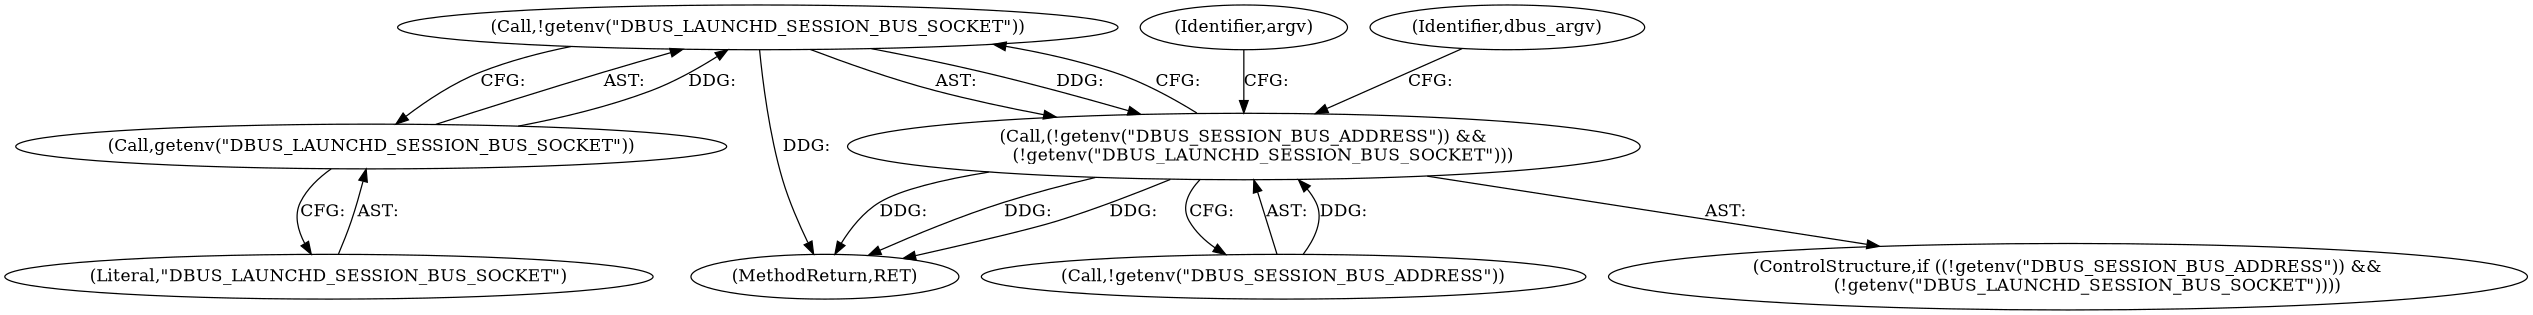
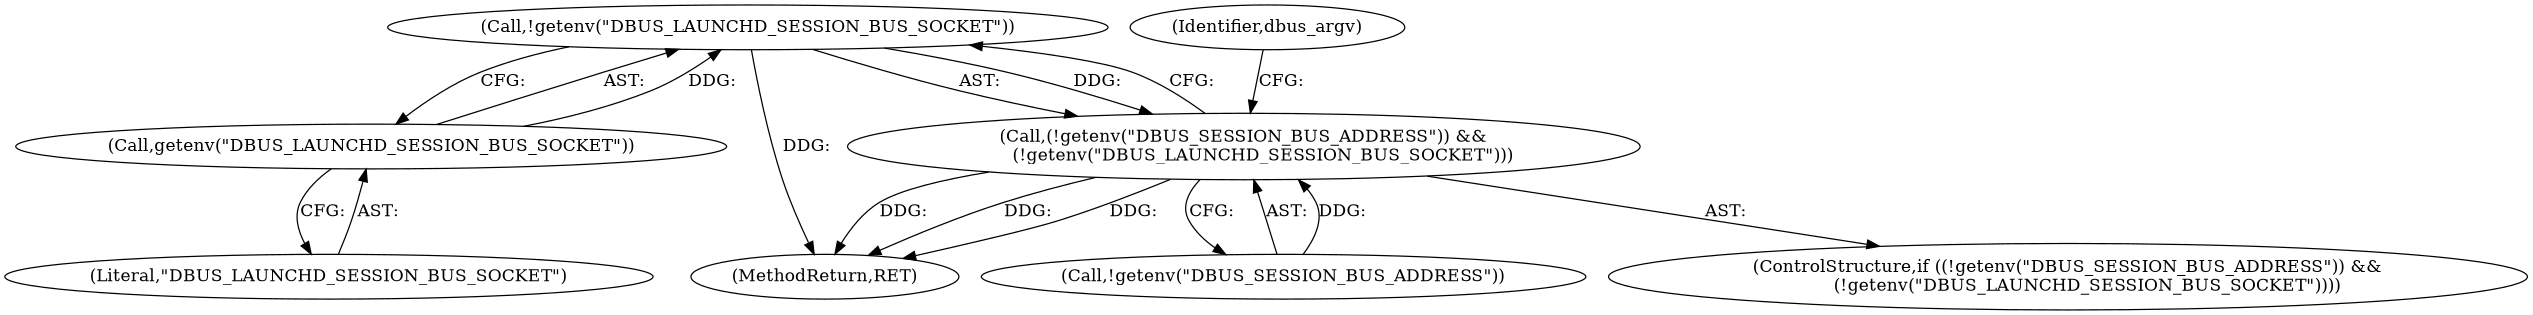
(1244, 27) -> none
